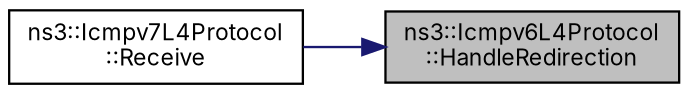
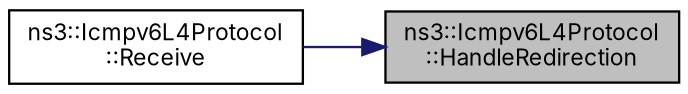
(156, 47) -> (156, 47)
